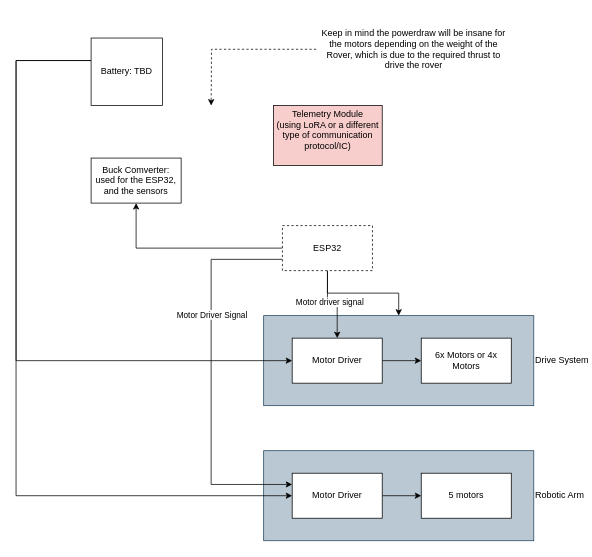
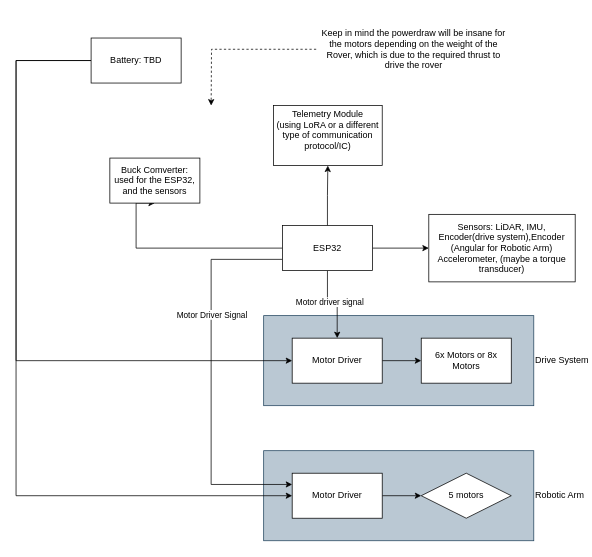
(127, 72) -> (136, 60)
(328, 135) -> (328, 135)
(136, 180) -> (155, 180)
(327, 248) -> (327, 248)
none -> (422, 248)
none -> (502, 248)
(399, 300) -> (327, 198)
(466, 360) -> (466, 360)
(466, 495) -> (466, 495)
